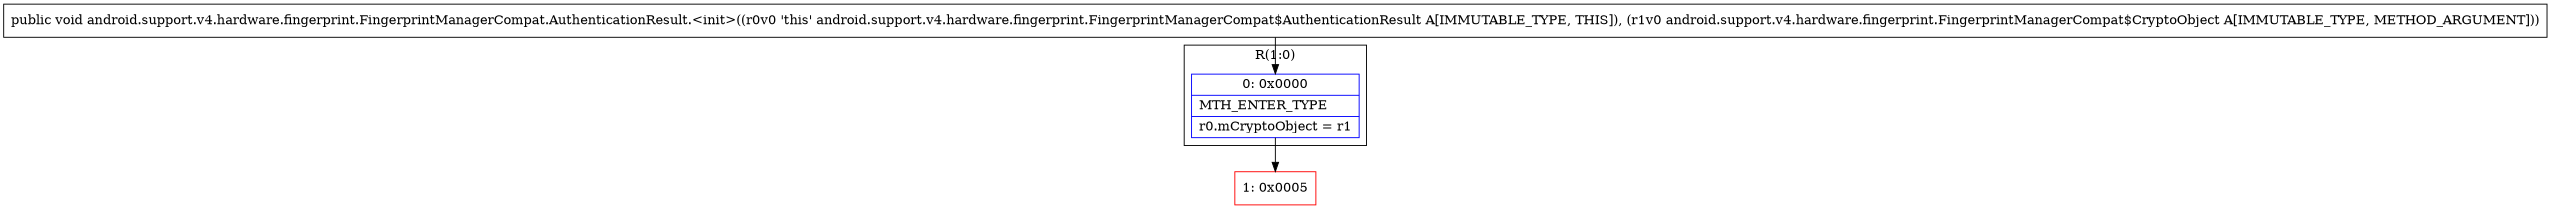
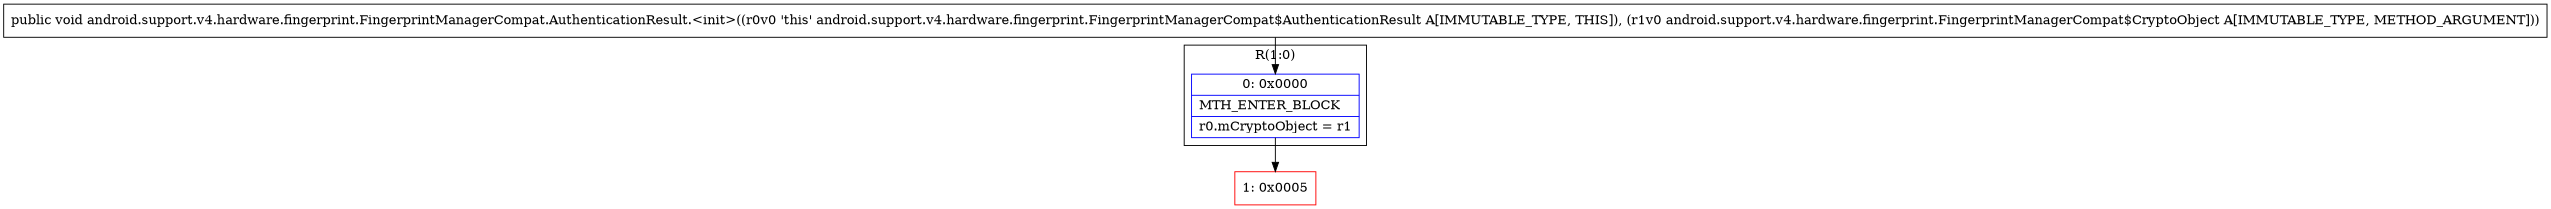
(1263, 105) -> (1270, 105)
